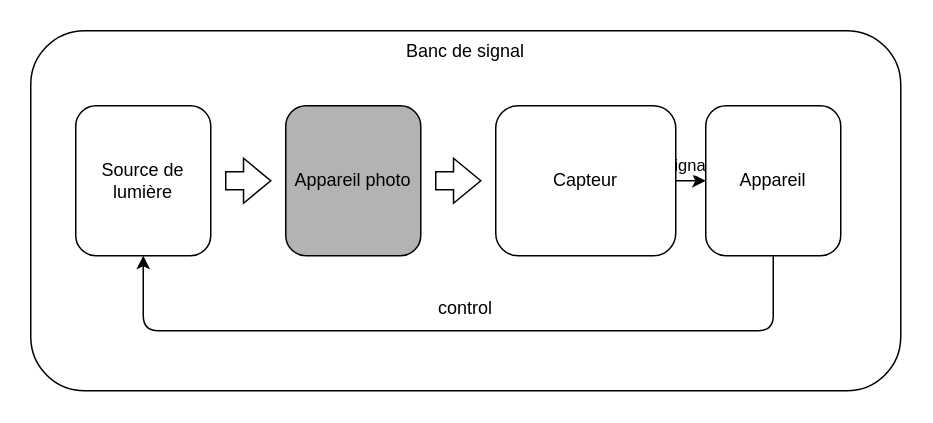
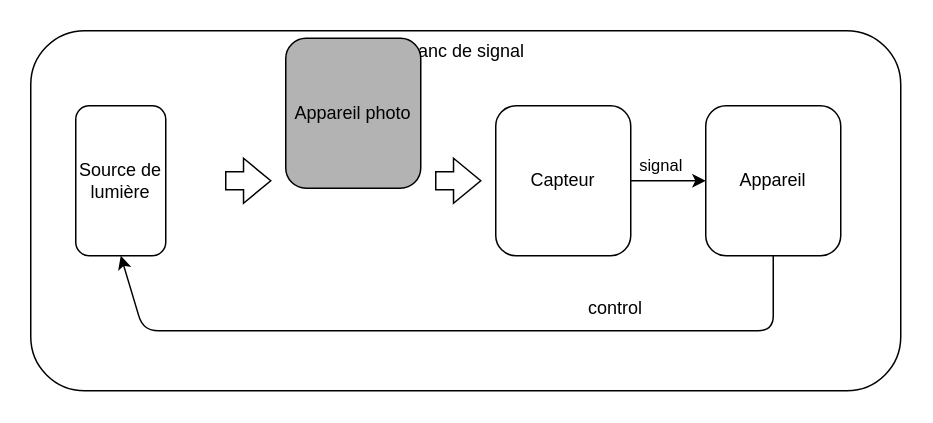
(143, 181) -> (121, 181)
(353, 181) -> (353, 113)
(586, 181) -> (563, 181)
(466, 308) -> (616, 308)
